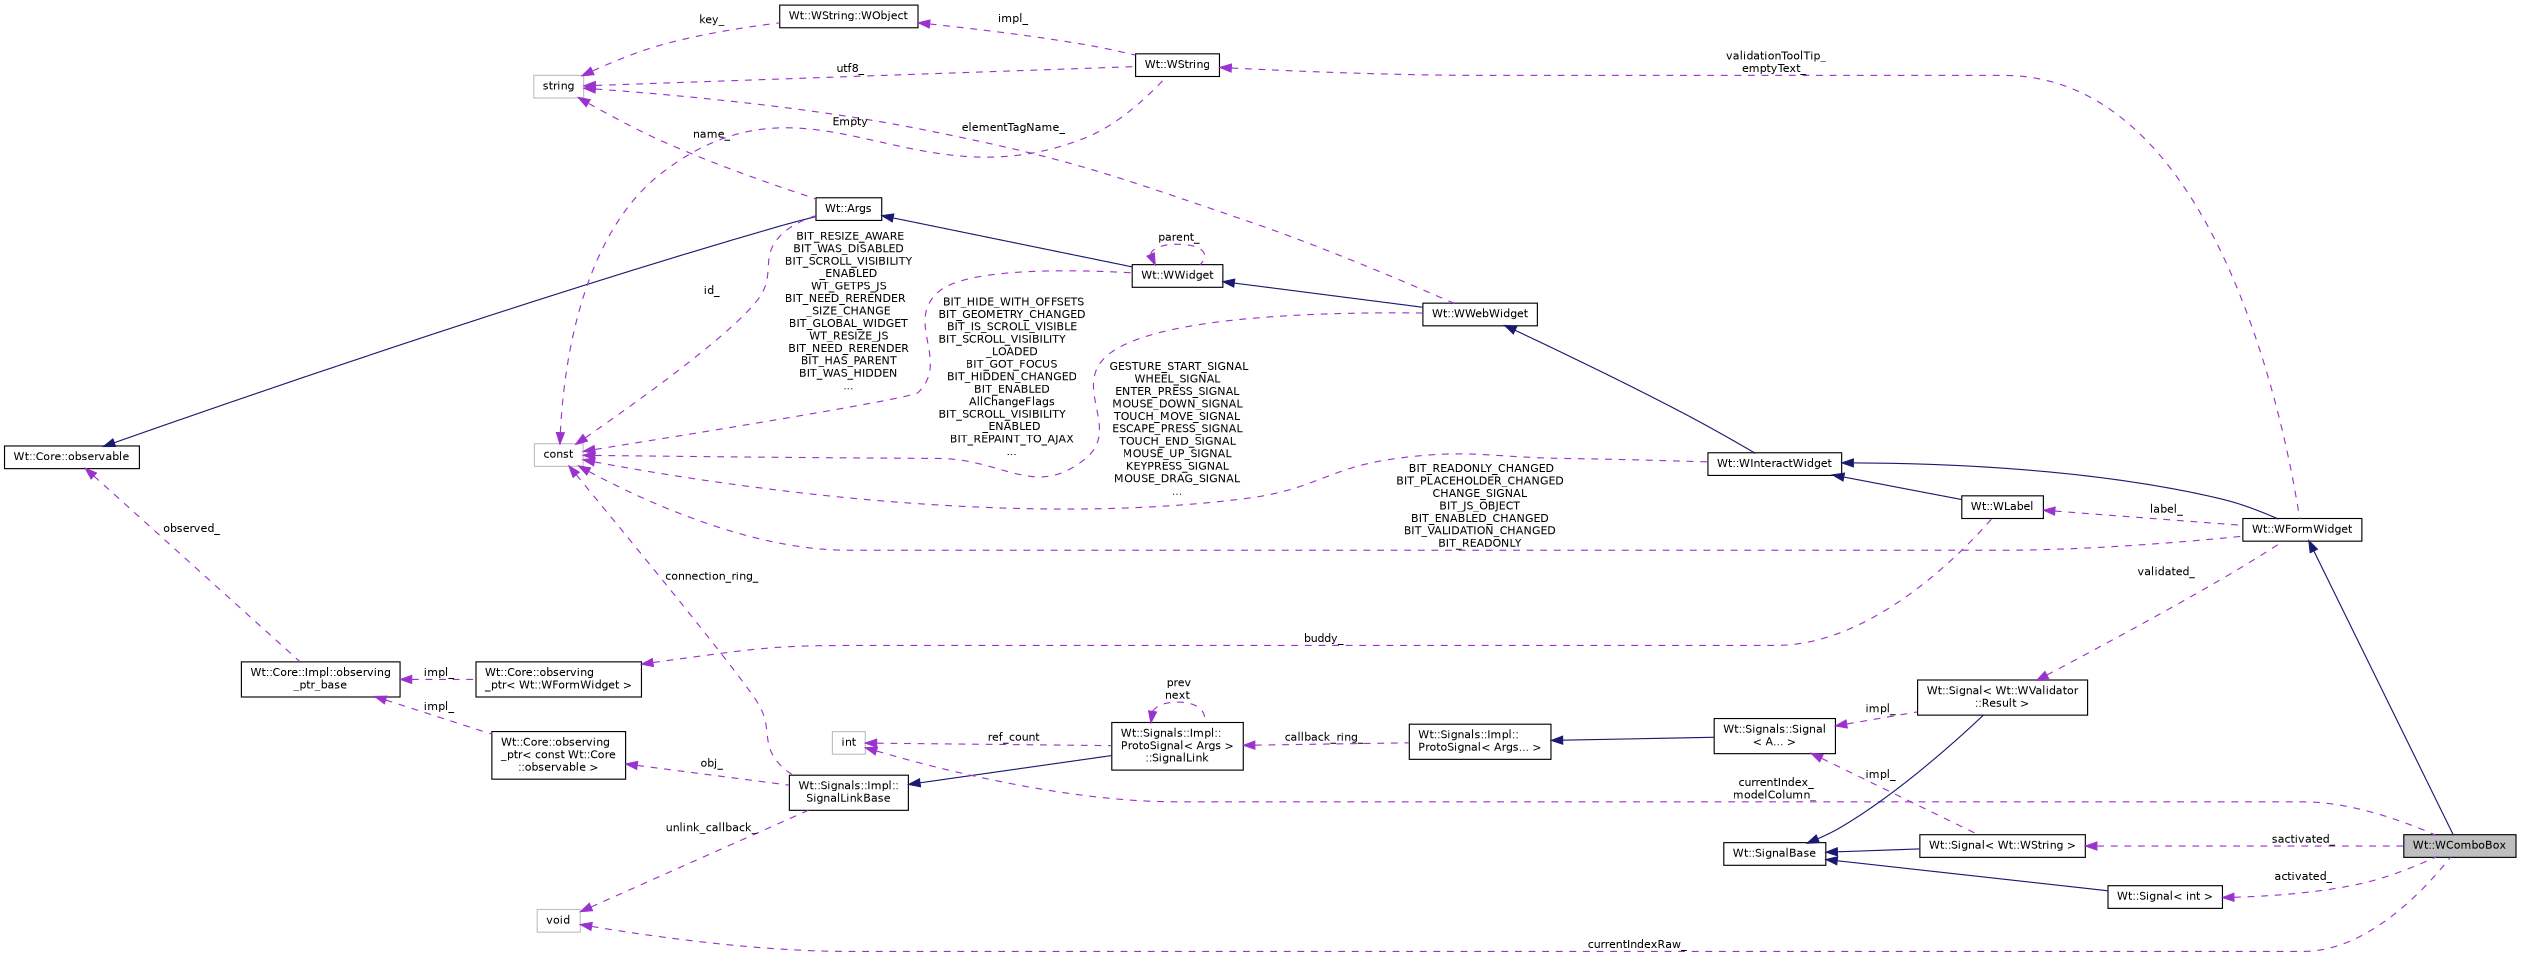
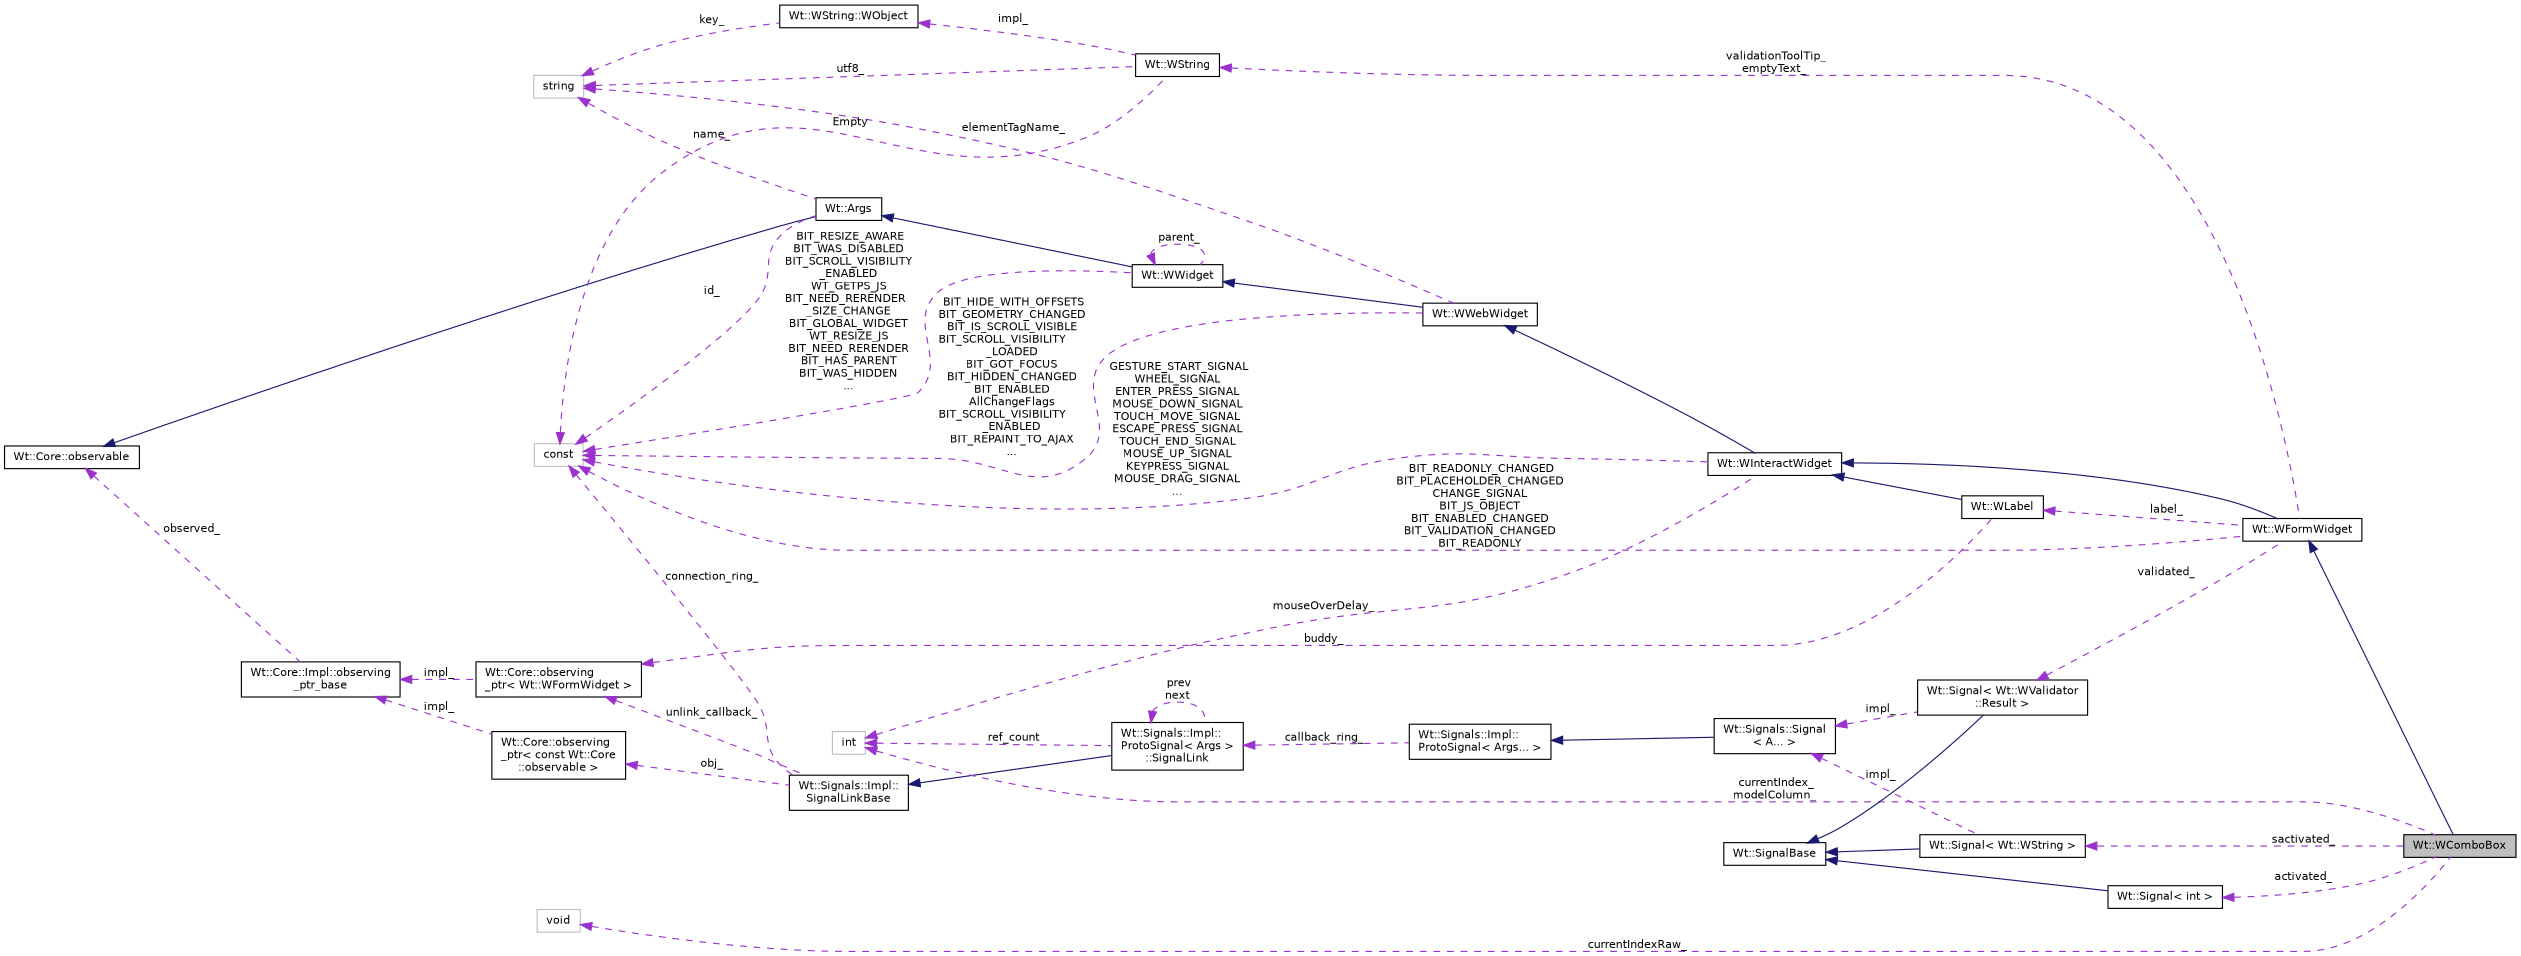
none -> (1324, 619)
(700, 858) -> (712, 737)
